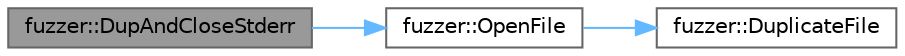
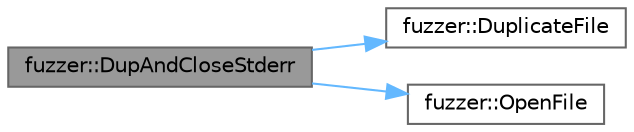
(609, 28) -> (339, 47)
